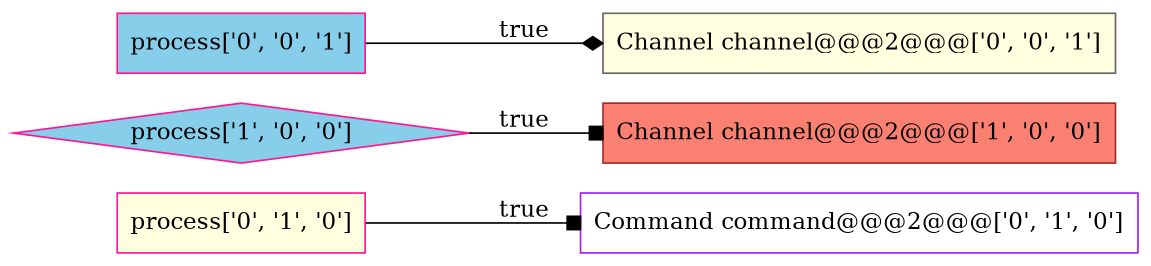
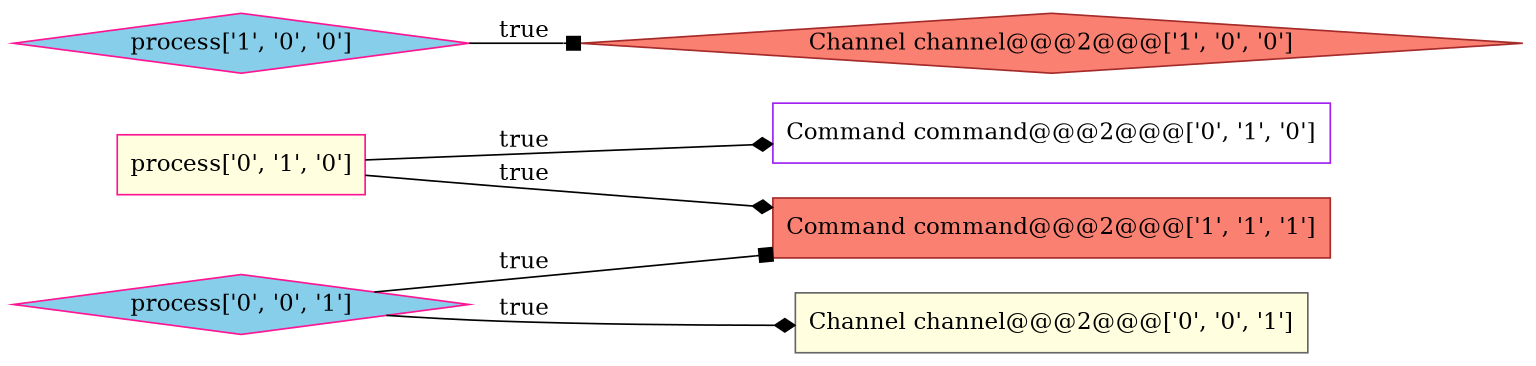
(241, 43) -> (241, 304)
(859, 133) -> (1052, 43)
(465, 223) -> (559, 152)
none -> (1052, 228)
